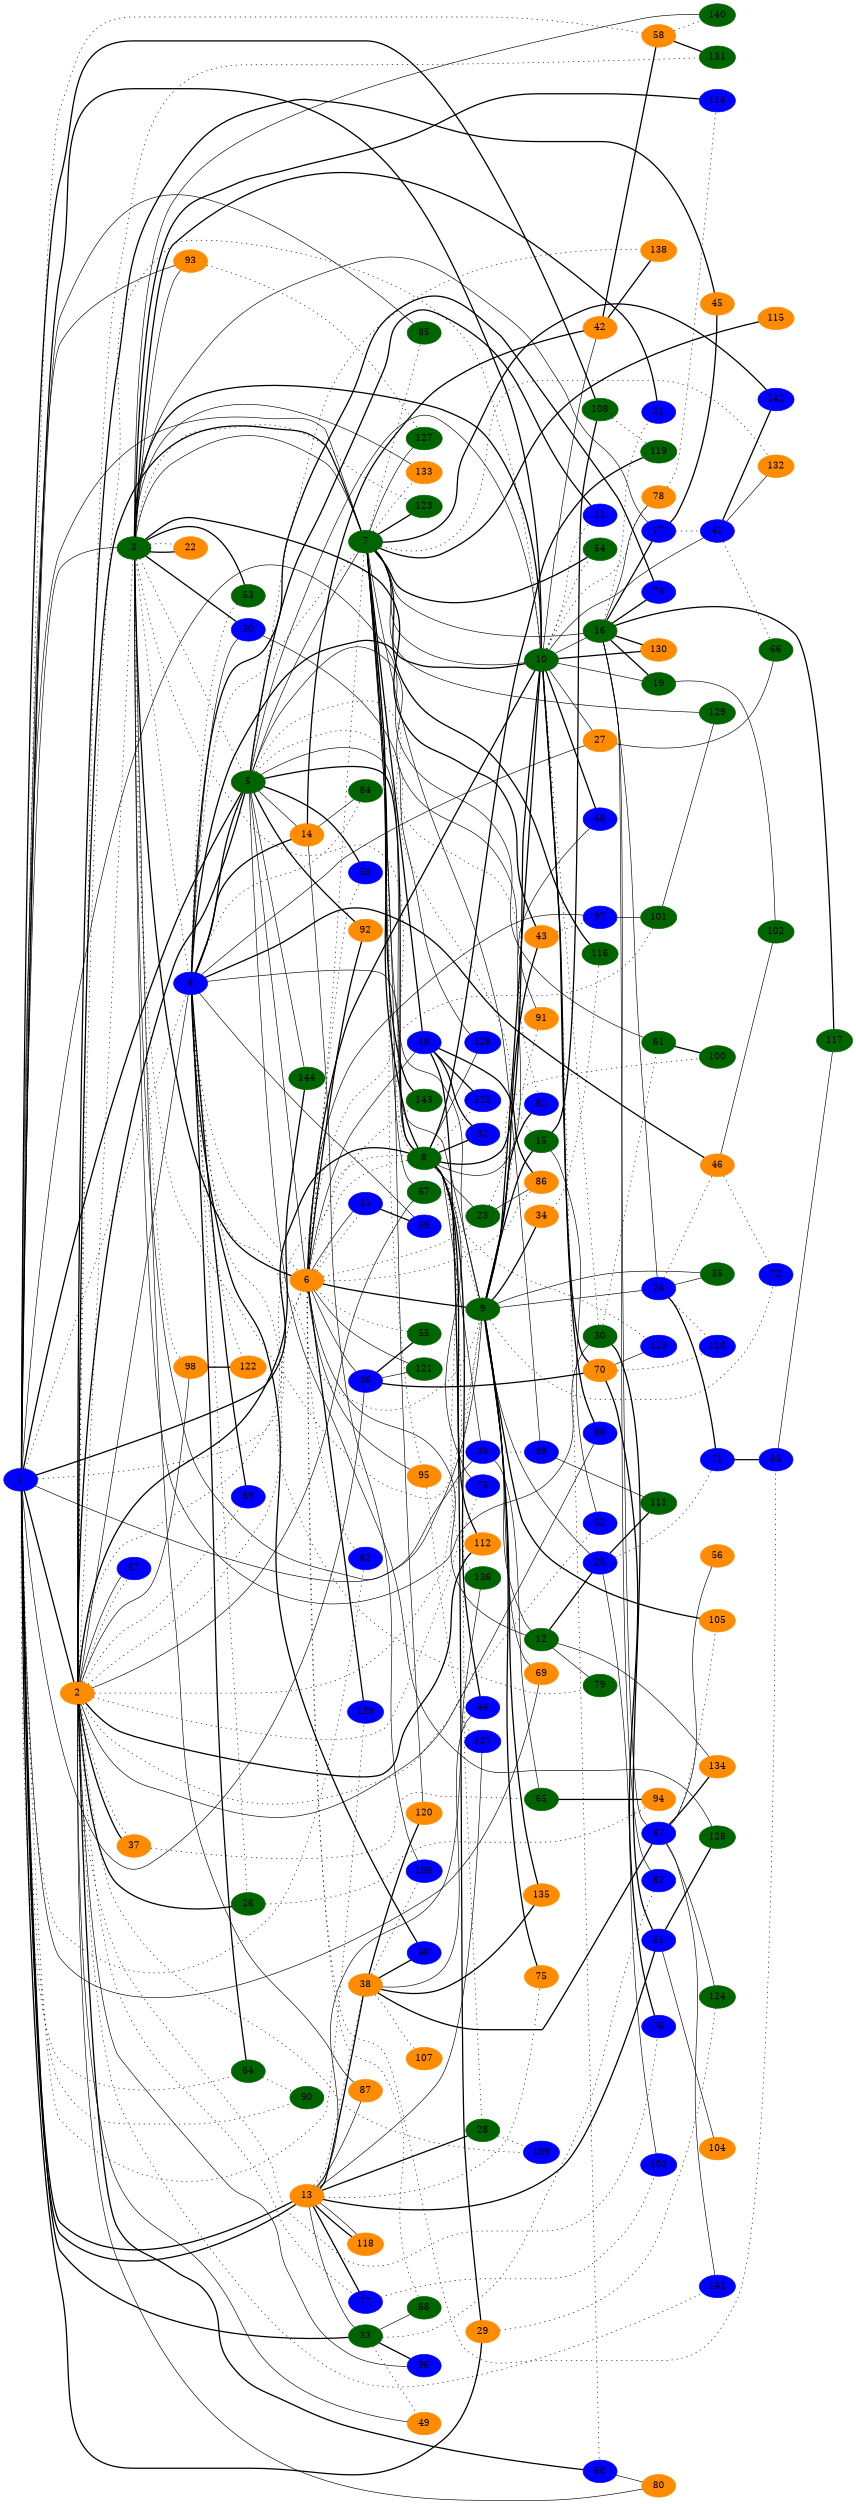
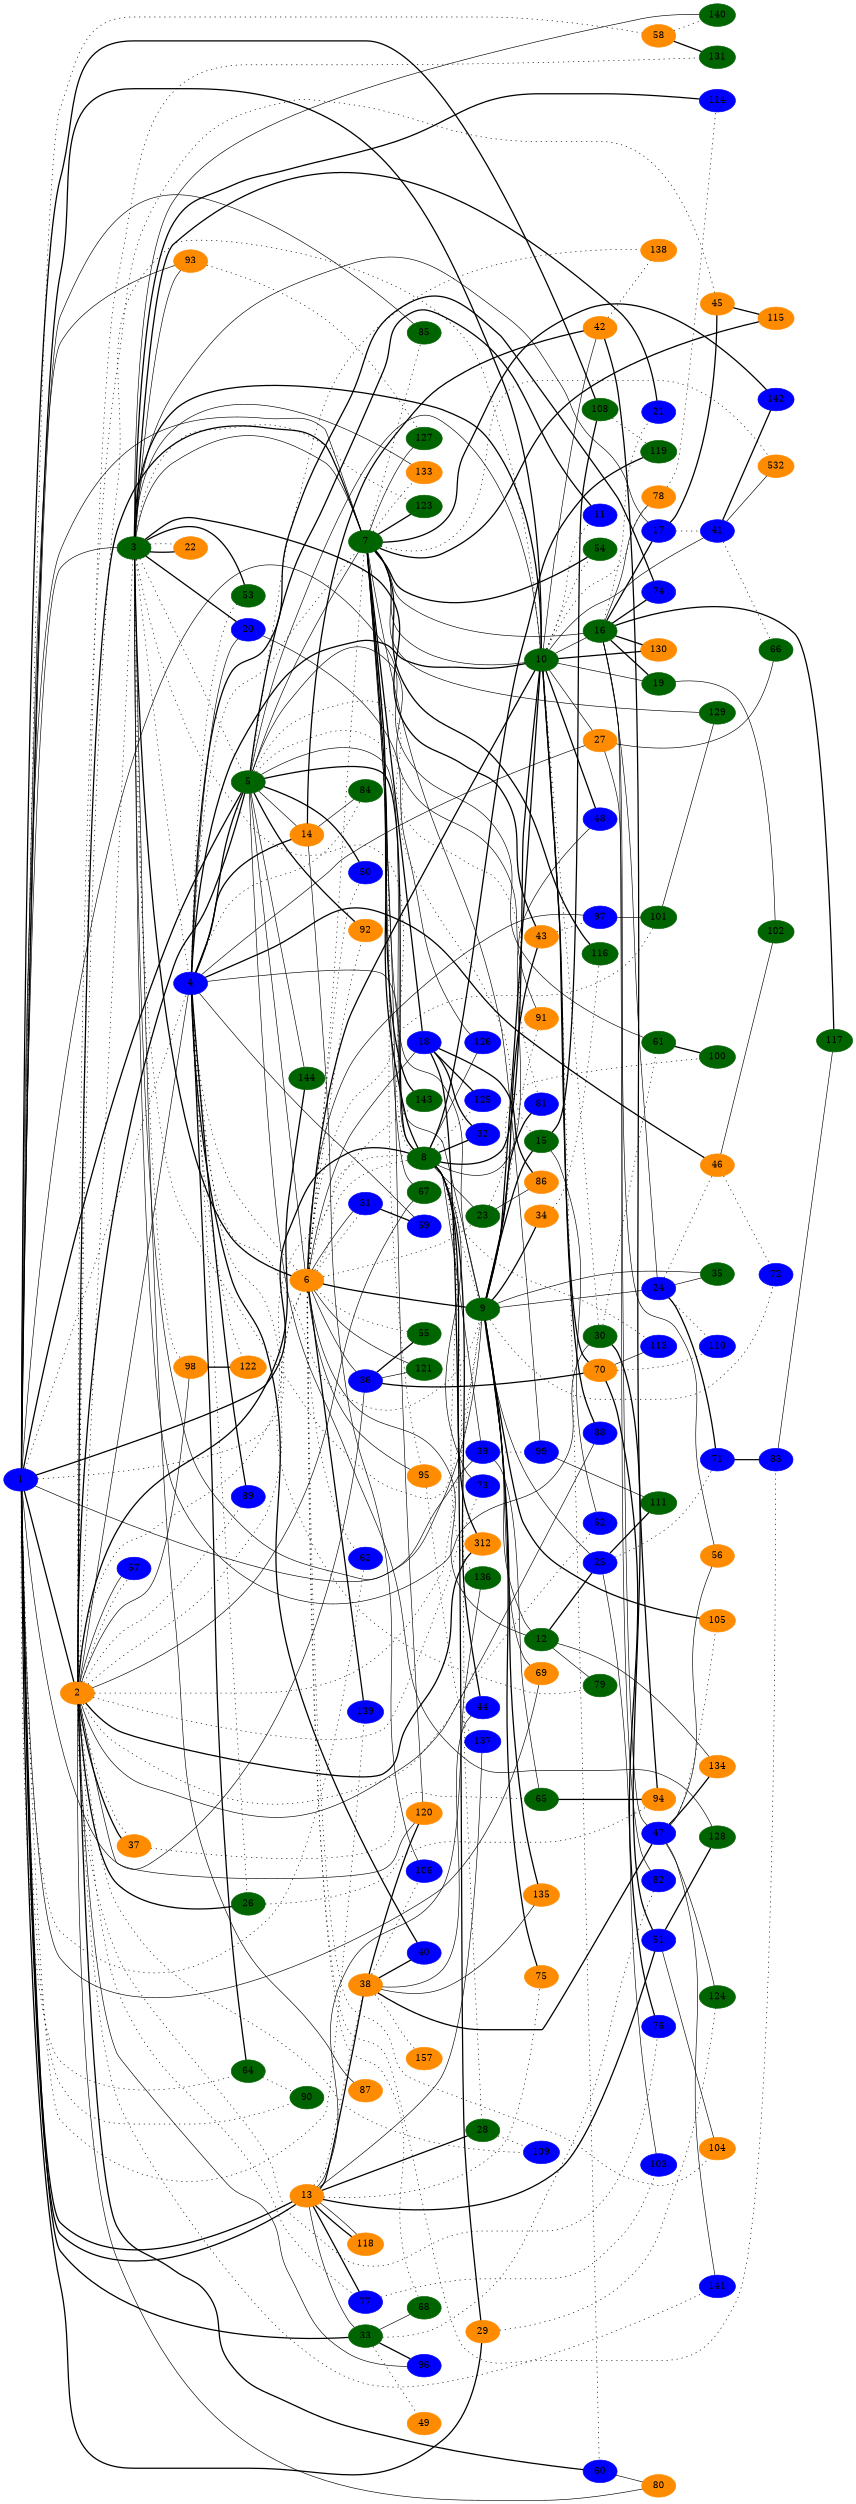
(629, 182) -> (638, 1099)
(629, 289) -> (629, 289)
none -> (746, 311)
(111, 429) -> (111, 429)
(776, 466) -> (776, 466)
(343, 1023) -> (343, 1023)
none -> (628, 1223)
(442, 1264) -> (329, 1893)
(483, 1544) -> (483, 1544)
(470, 1973) -> (470, 1973)
(424, 2059) -> (424, 2059)
(342, 2146) -> none
(117, 2182) -> (197, 1876)
